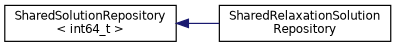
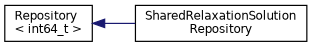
(90, 23) -> (49, 23)
